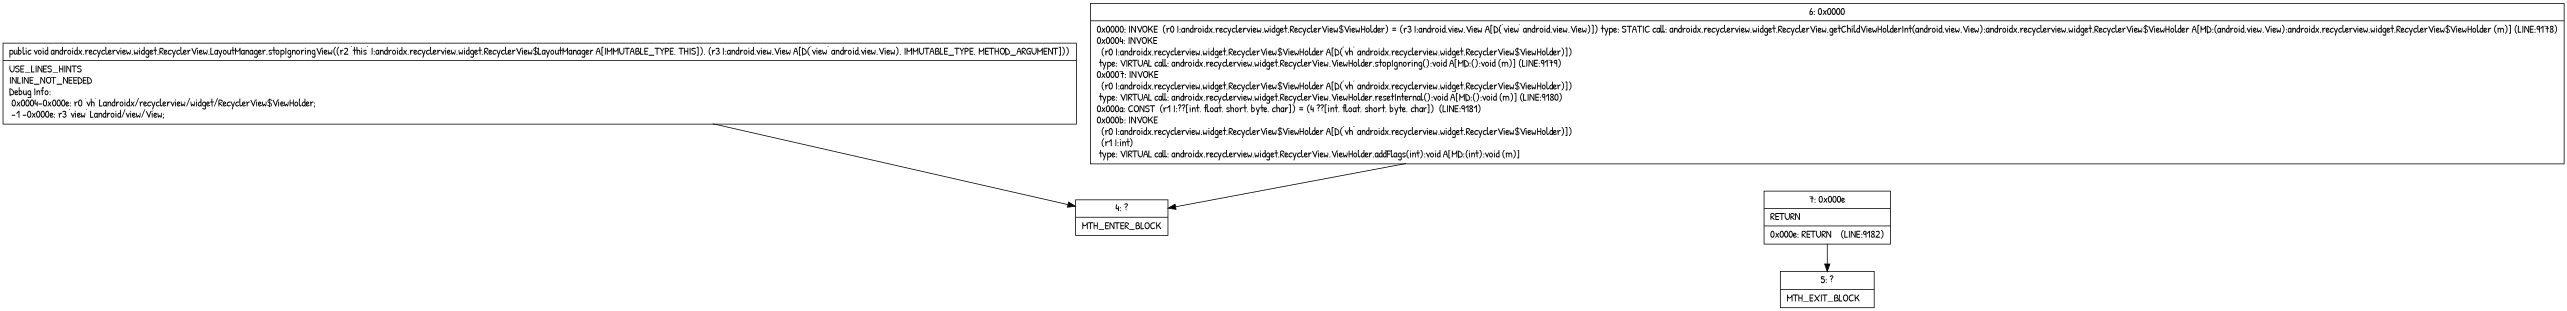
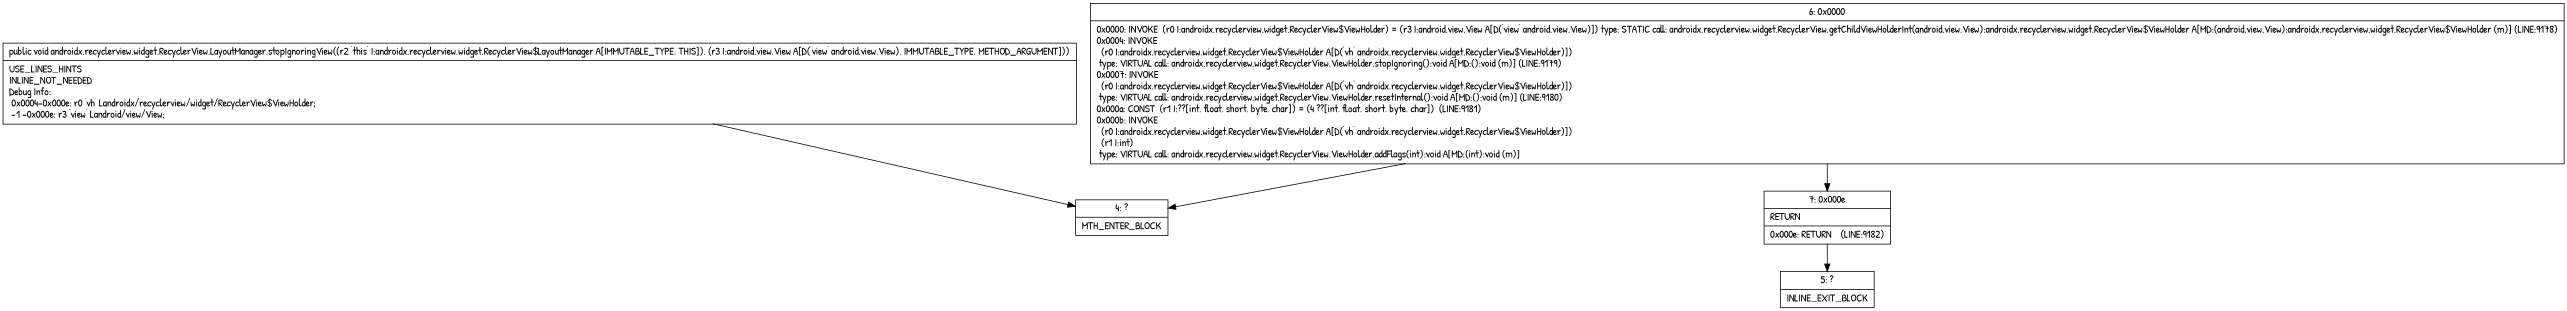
none -> (1827, 174)
(1823, 298) -> (1827, 298)
